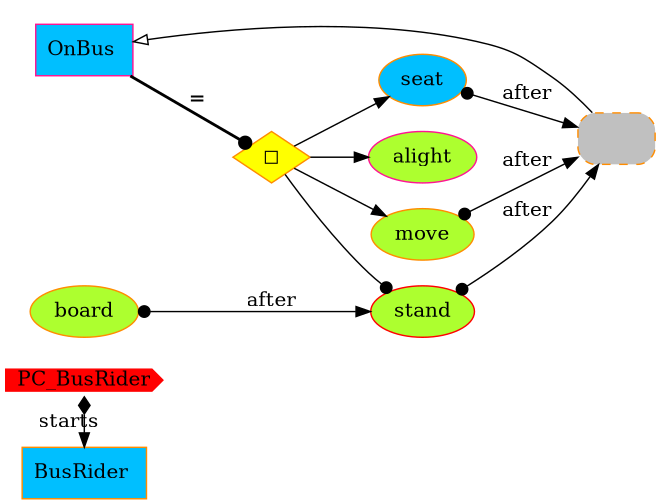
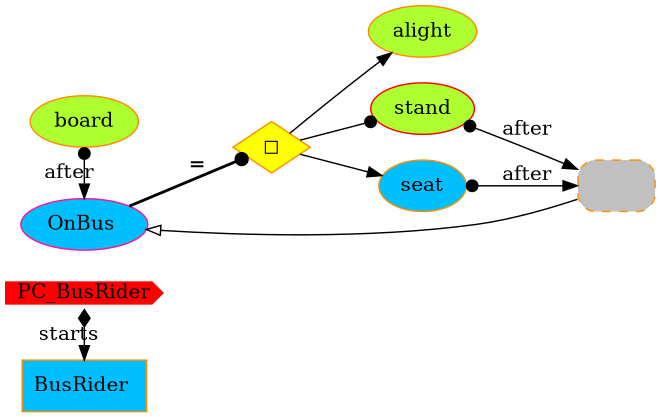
(84, 50) -> (84, 224)
(423, 157) -> (423, 31)
(423, 234) -> none
(253, 312) -> (84, 172)
